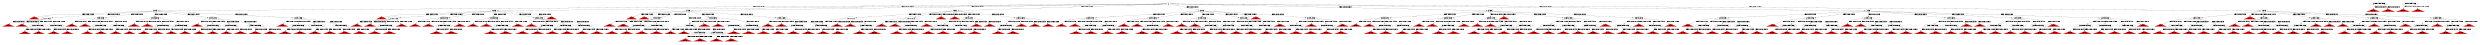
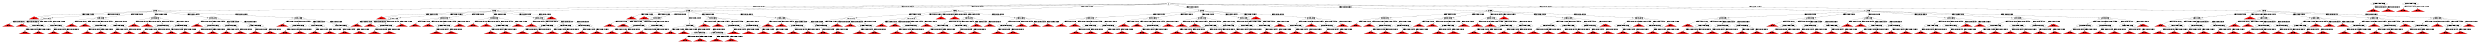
(698, 20) -> (726, 20)
